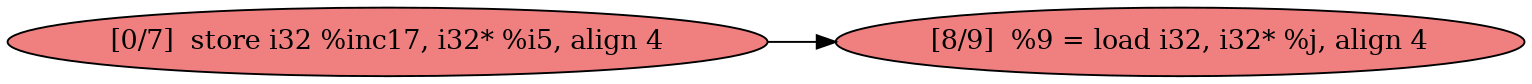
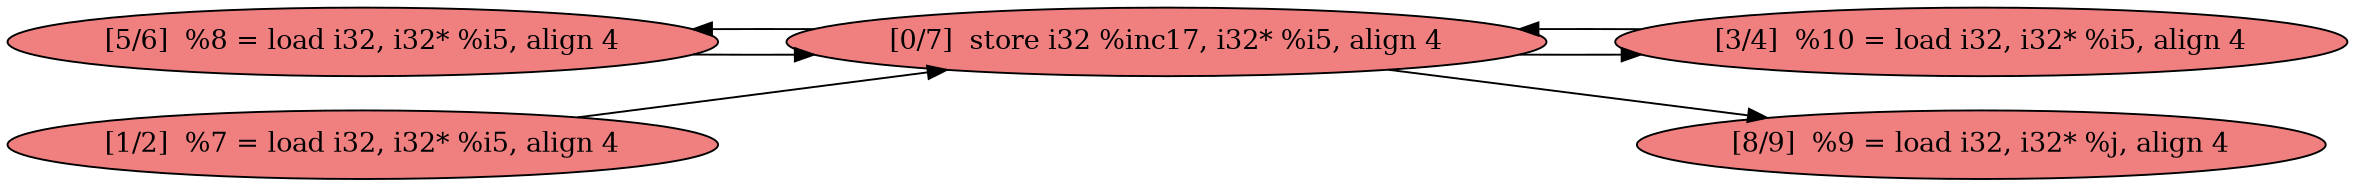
none -> (363, 42)
none -> (1981, 42)
none -> (363, 145)
